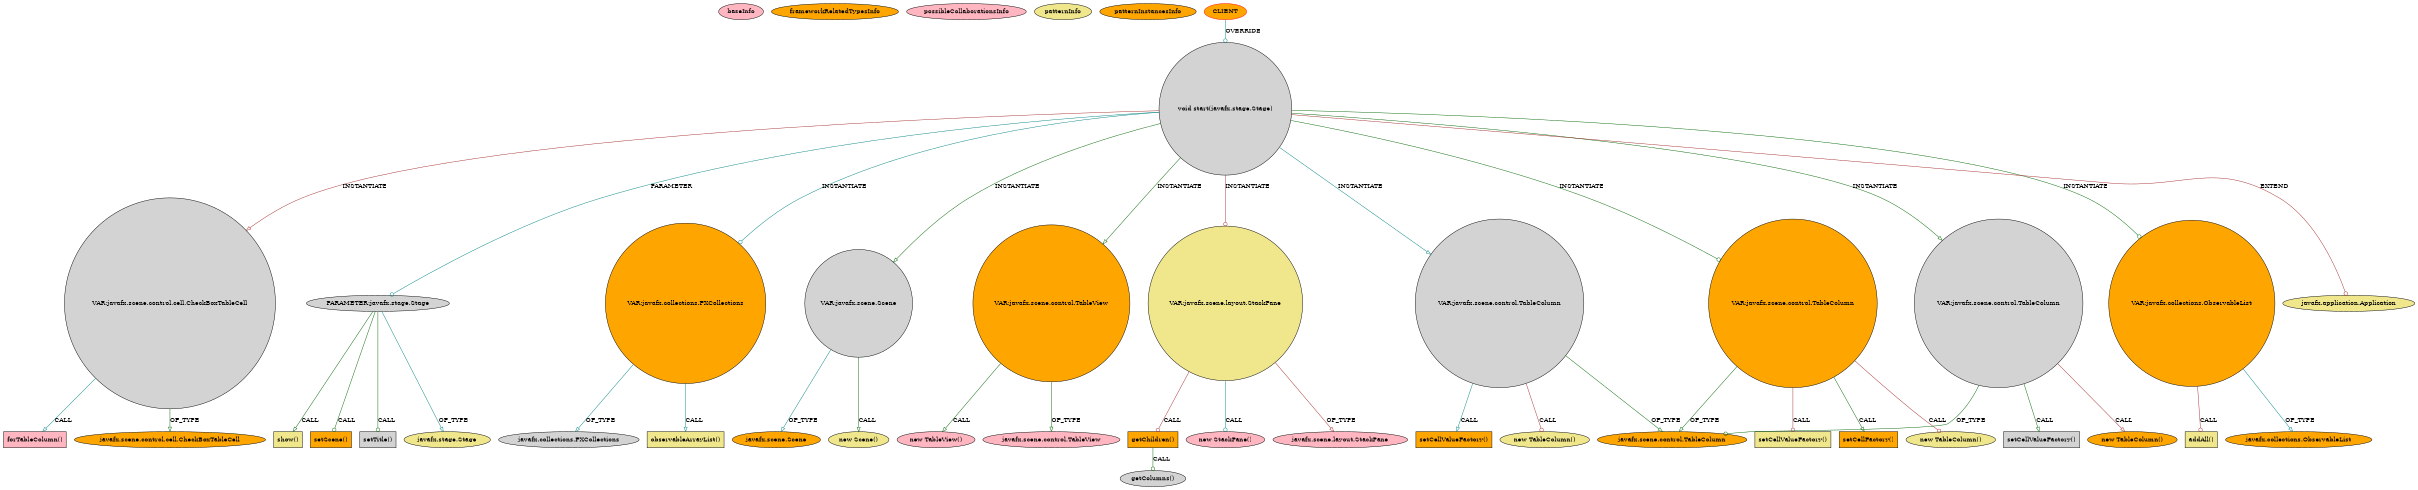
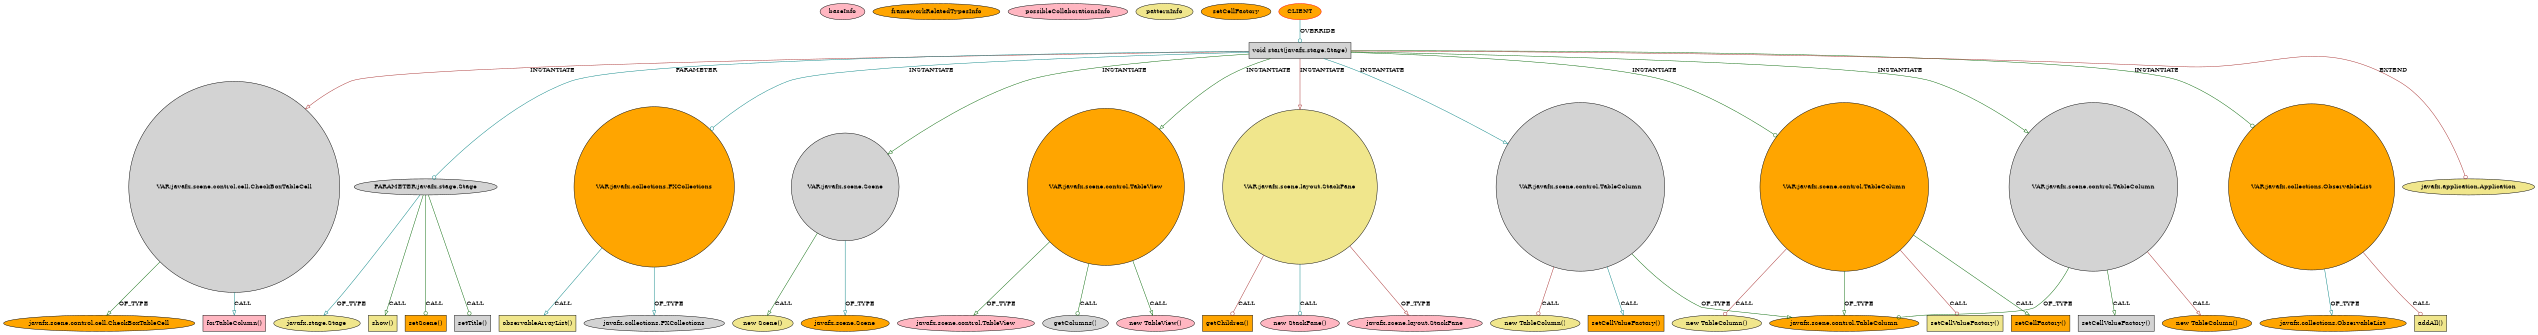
(1148, 12) -> (1236, 12)
(1225, 109) -> (1300, 51)
(1225, 199) -> (1300, 82)
(1153, 457) -> (1083, 288)
